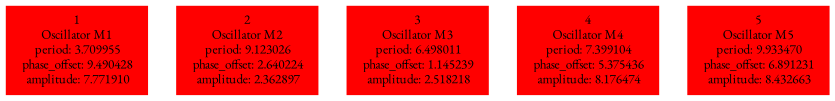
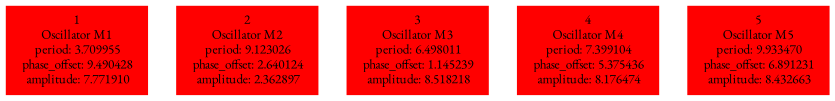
(247, 65) -> (247, 65)
(418, 79) -> (418, 79)
